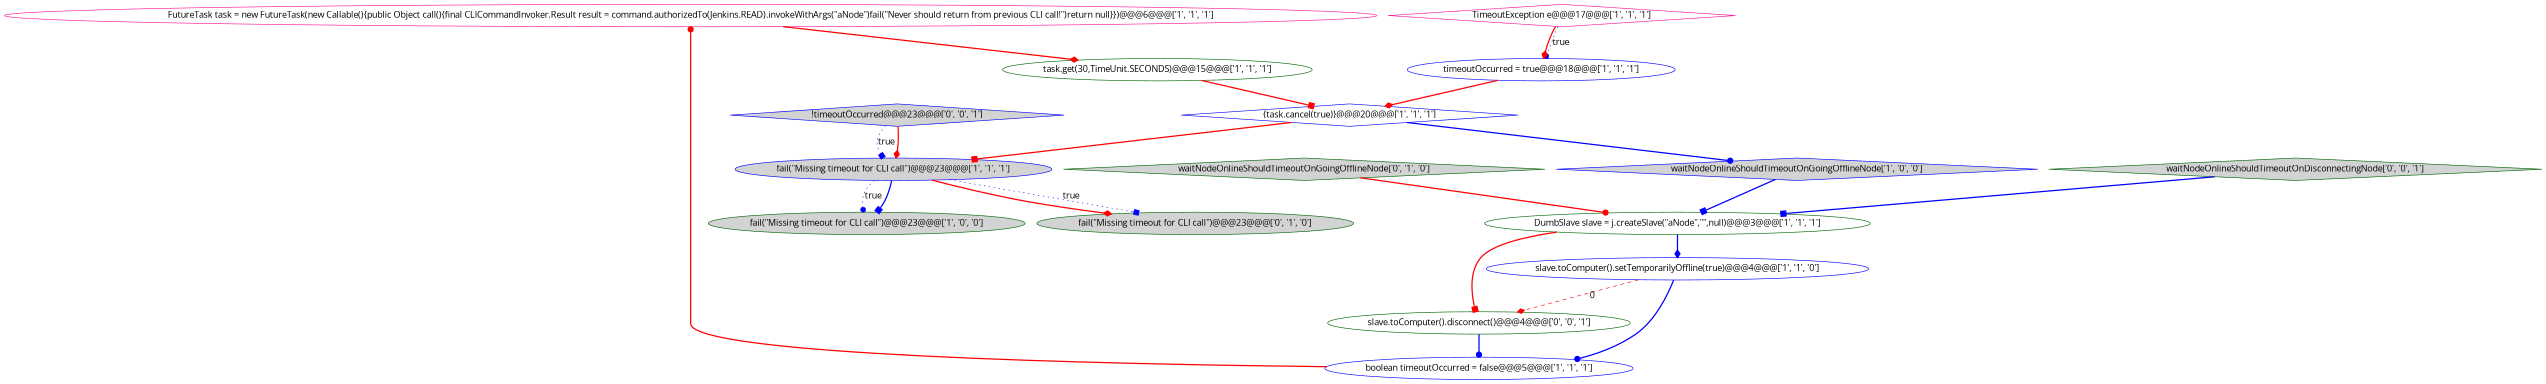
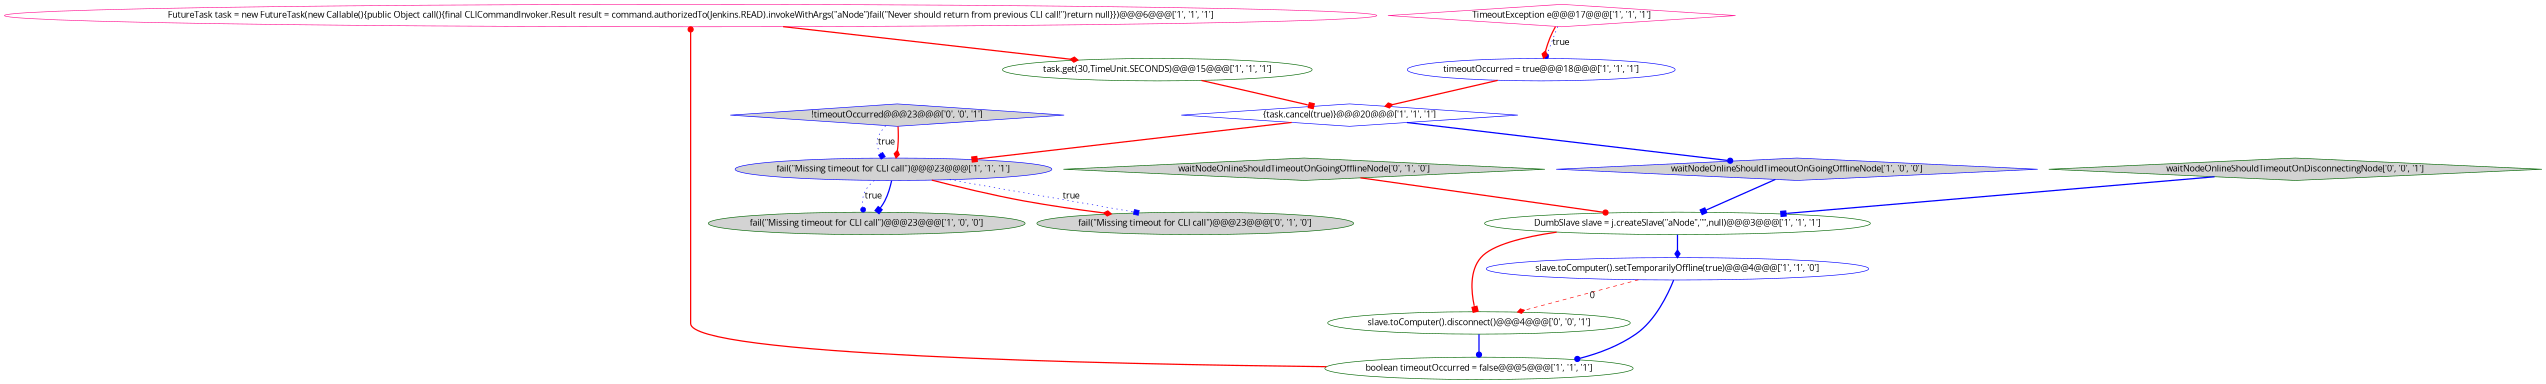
(1479, 368) -> (1479, 368)
